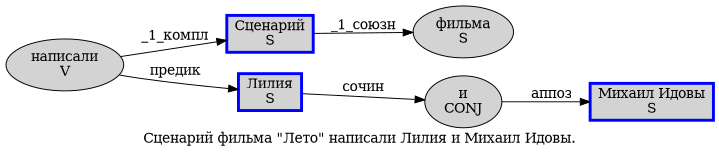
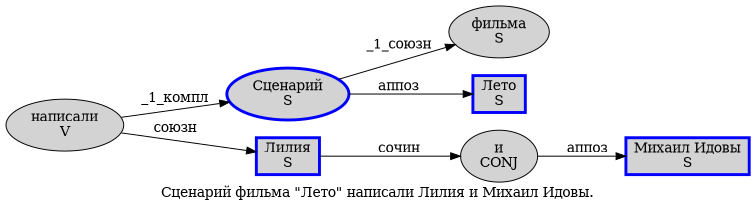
(270, 34) -> (288, 94)
(175, 71) -> (175, 129)
none -> (499, 94)
